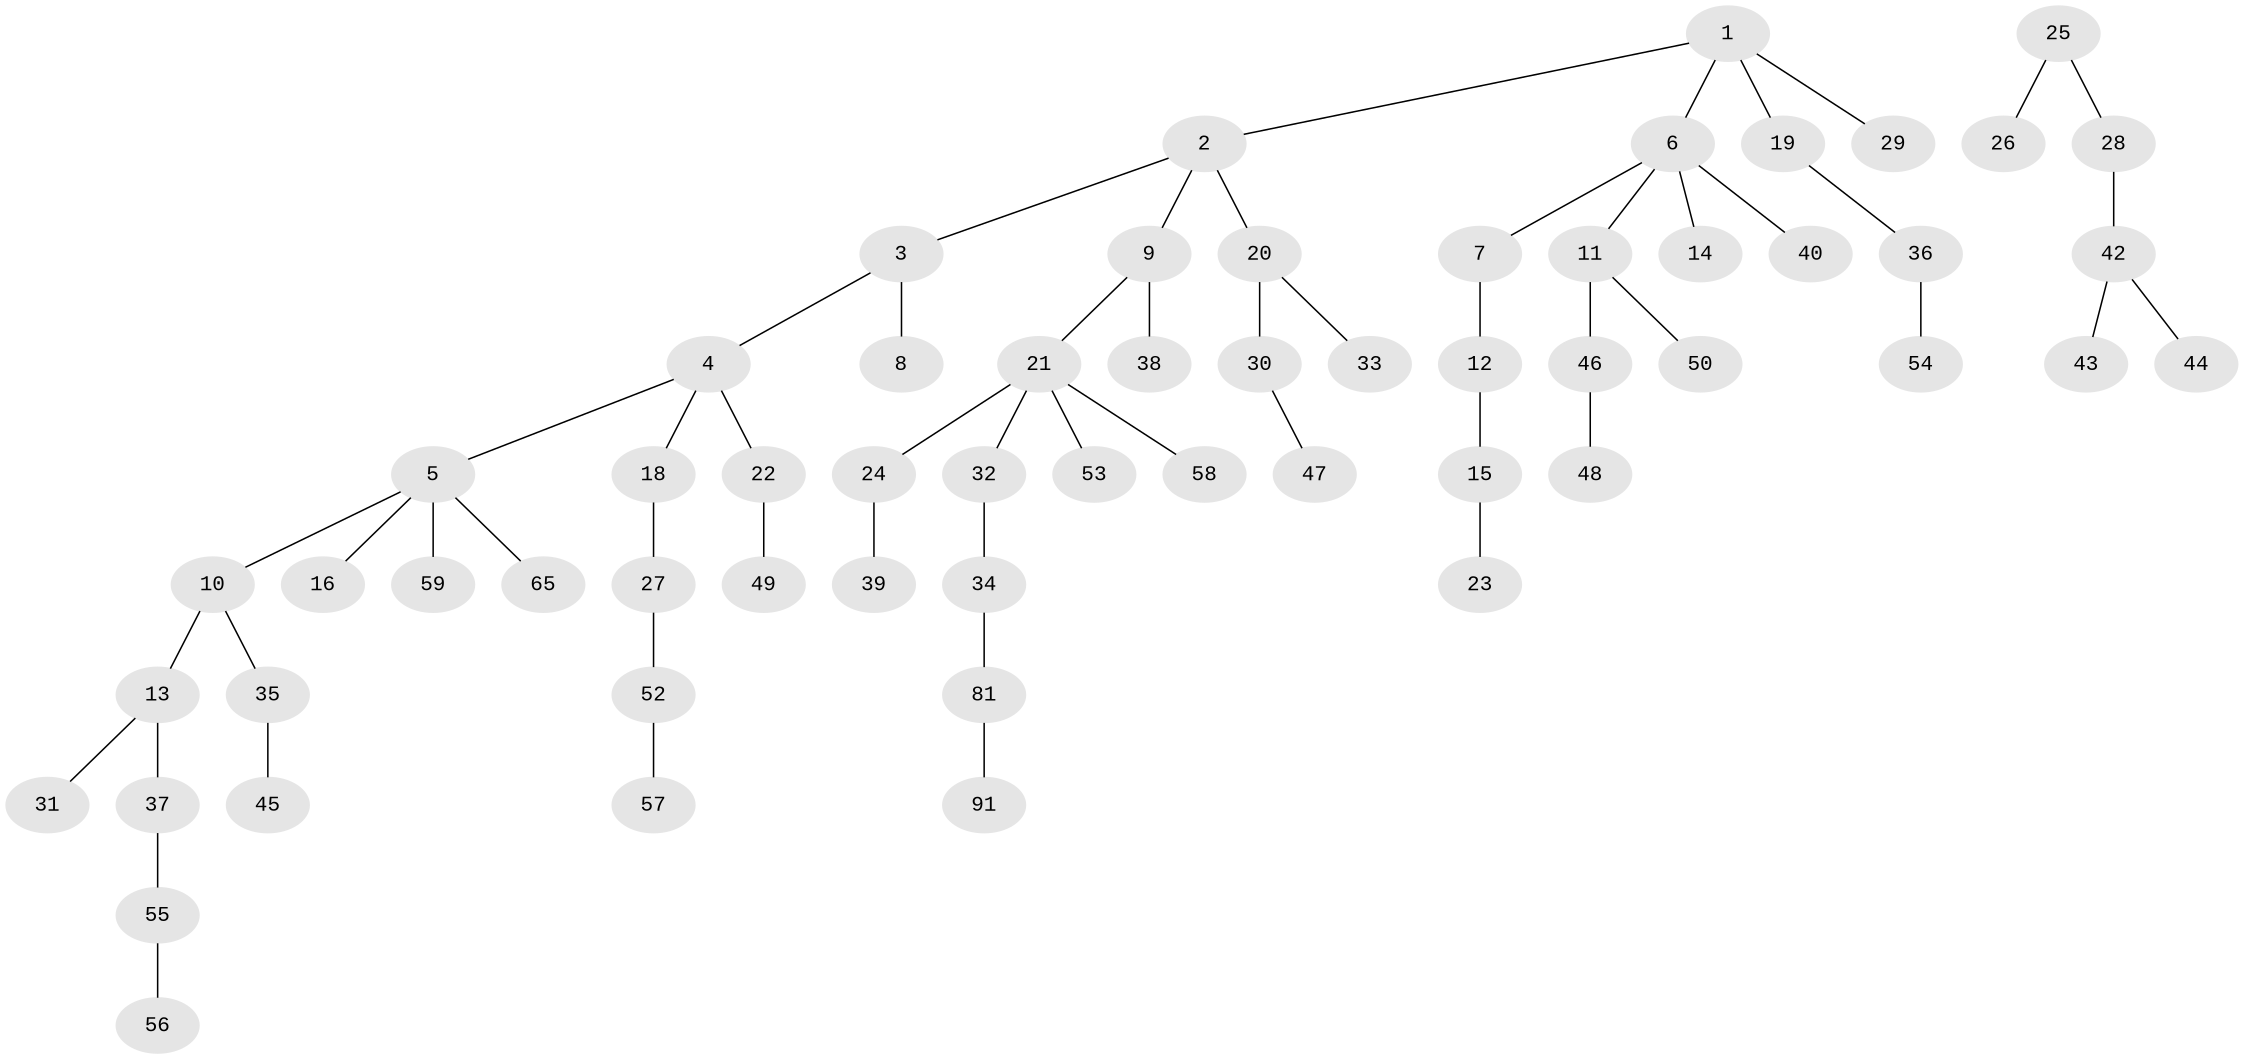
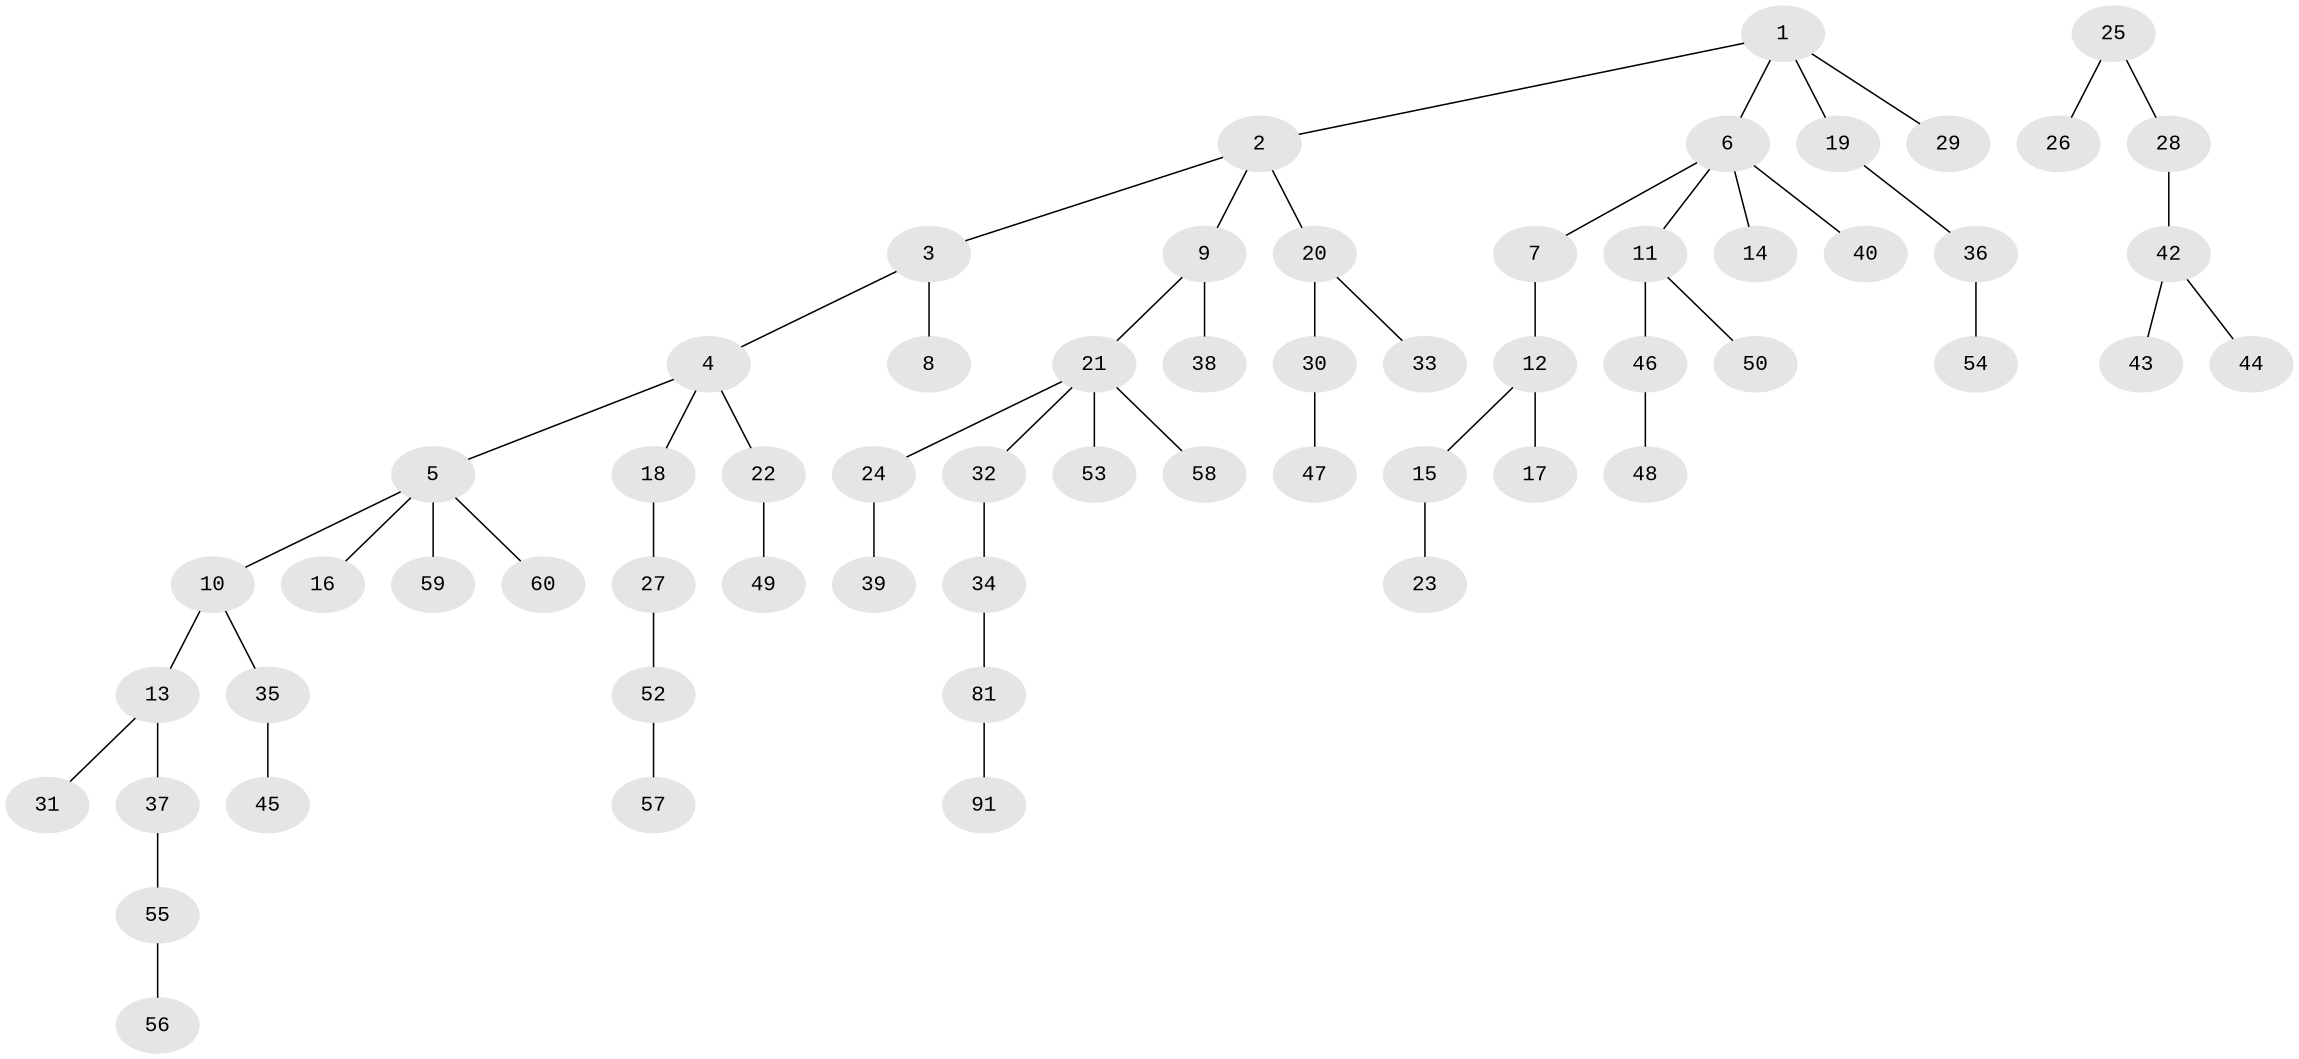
none -> (1535, 474)
(543, 585) -> (543, 585)
